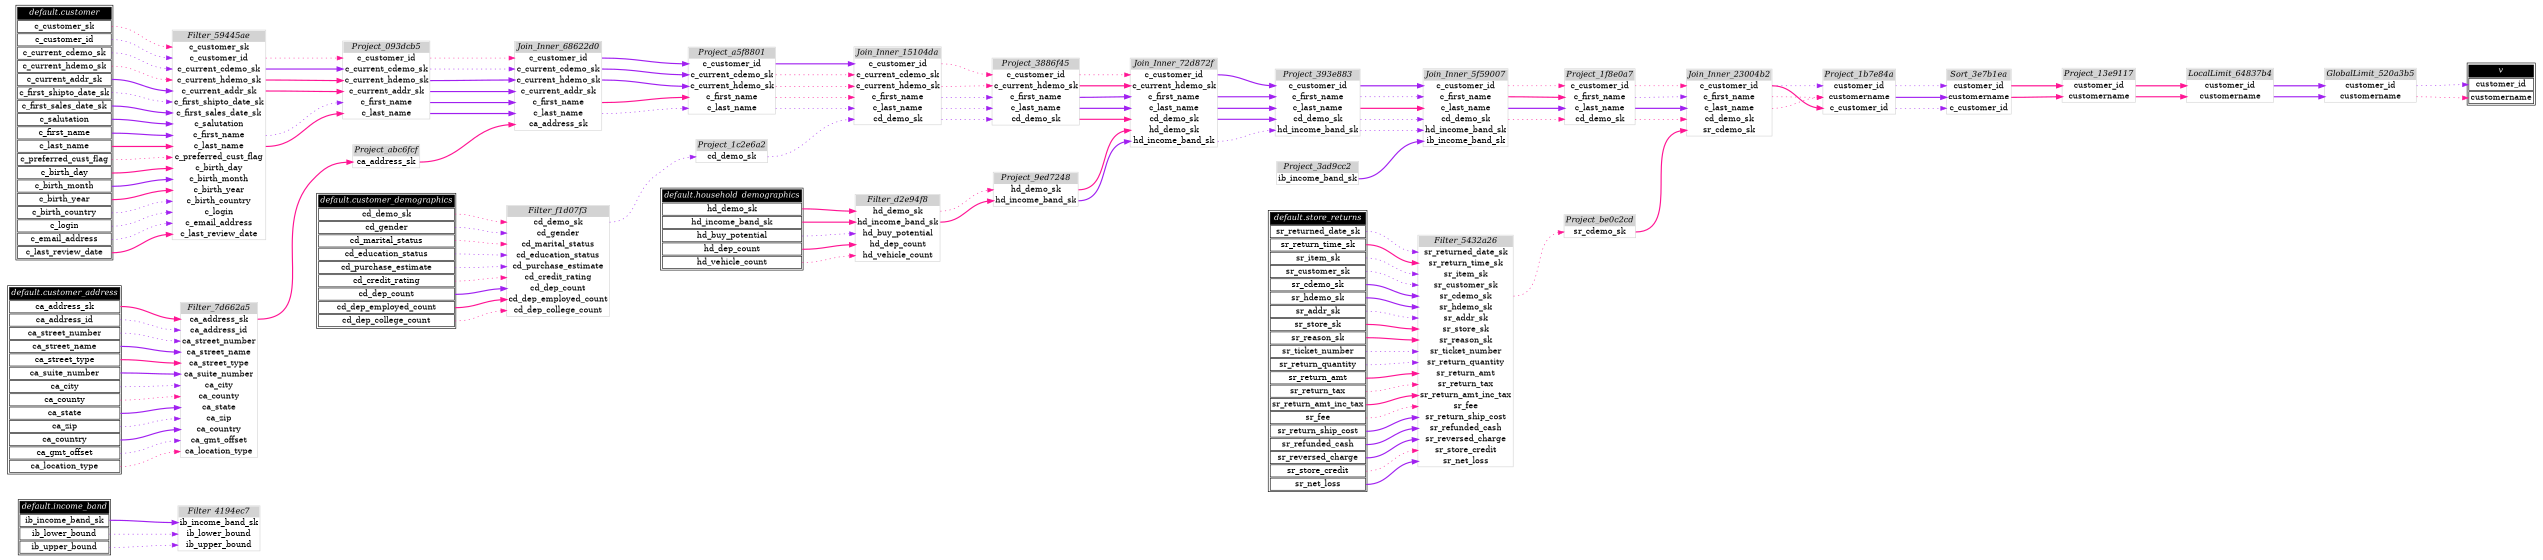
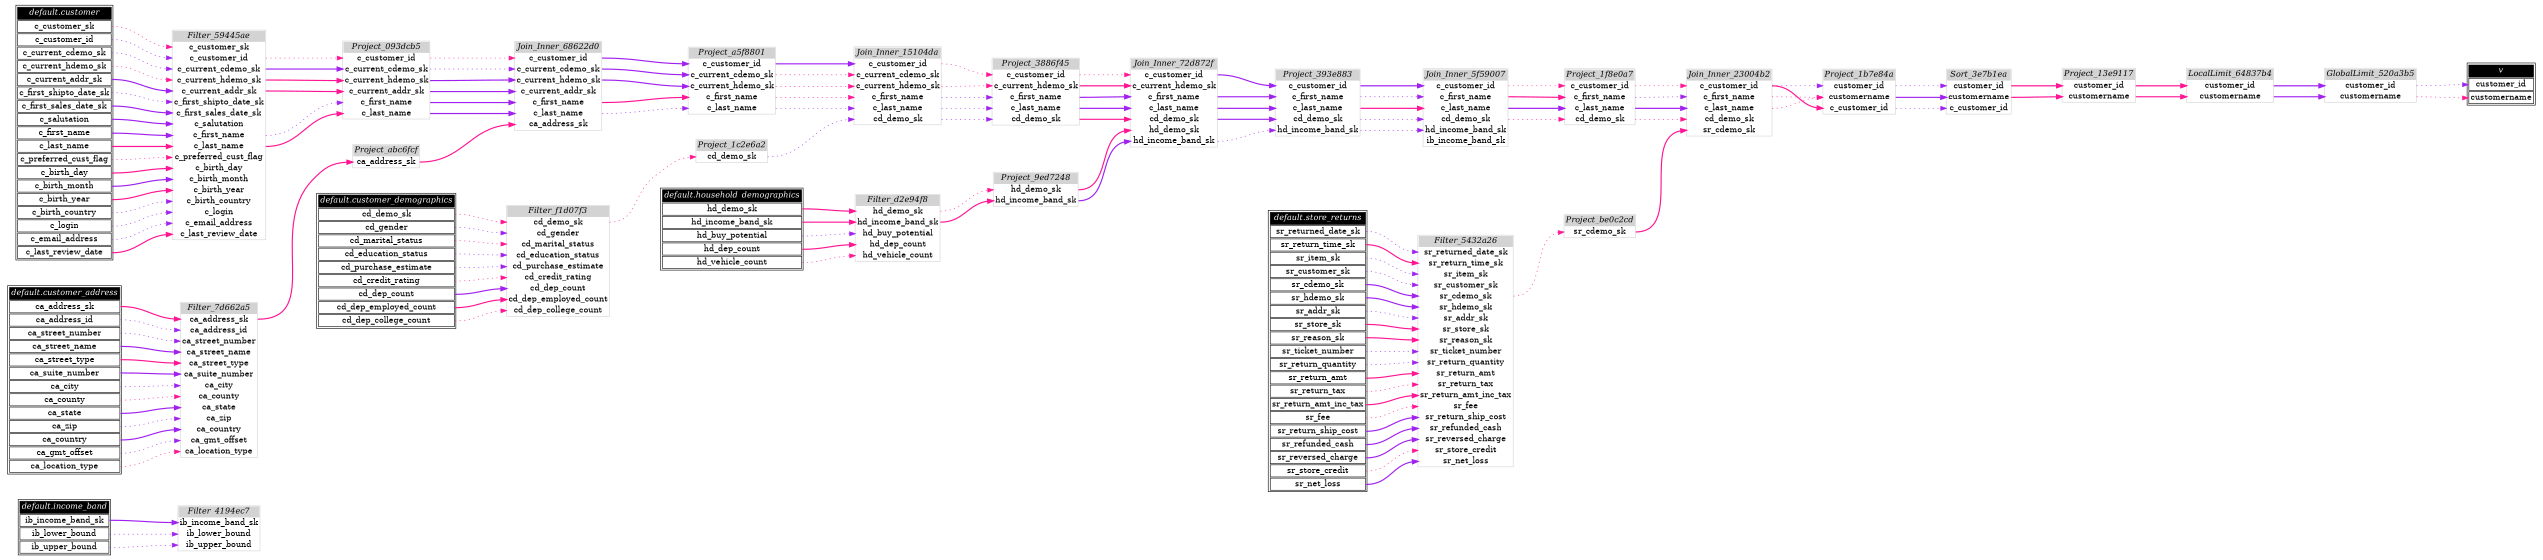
(1318, 173) -> none
(645, 186) -> (645, 186)
